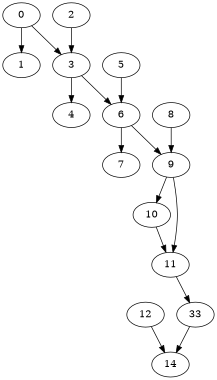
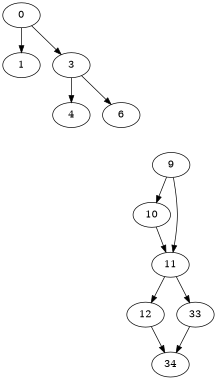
(71, 15) -> none
(121, 65) -> none
(171, 115) -> none
(144, 138) -> none
(121, 165) -> none
none -> (160, 287)
(170, 365) -> (170, 365)
